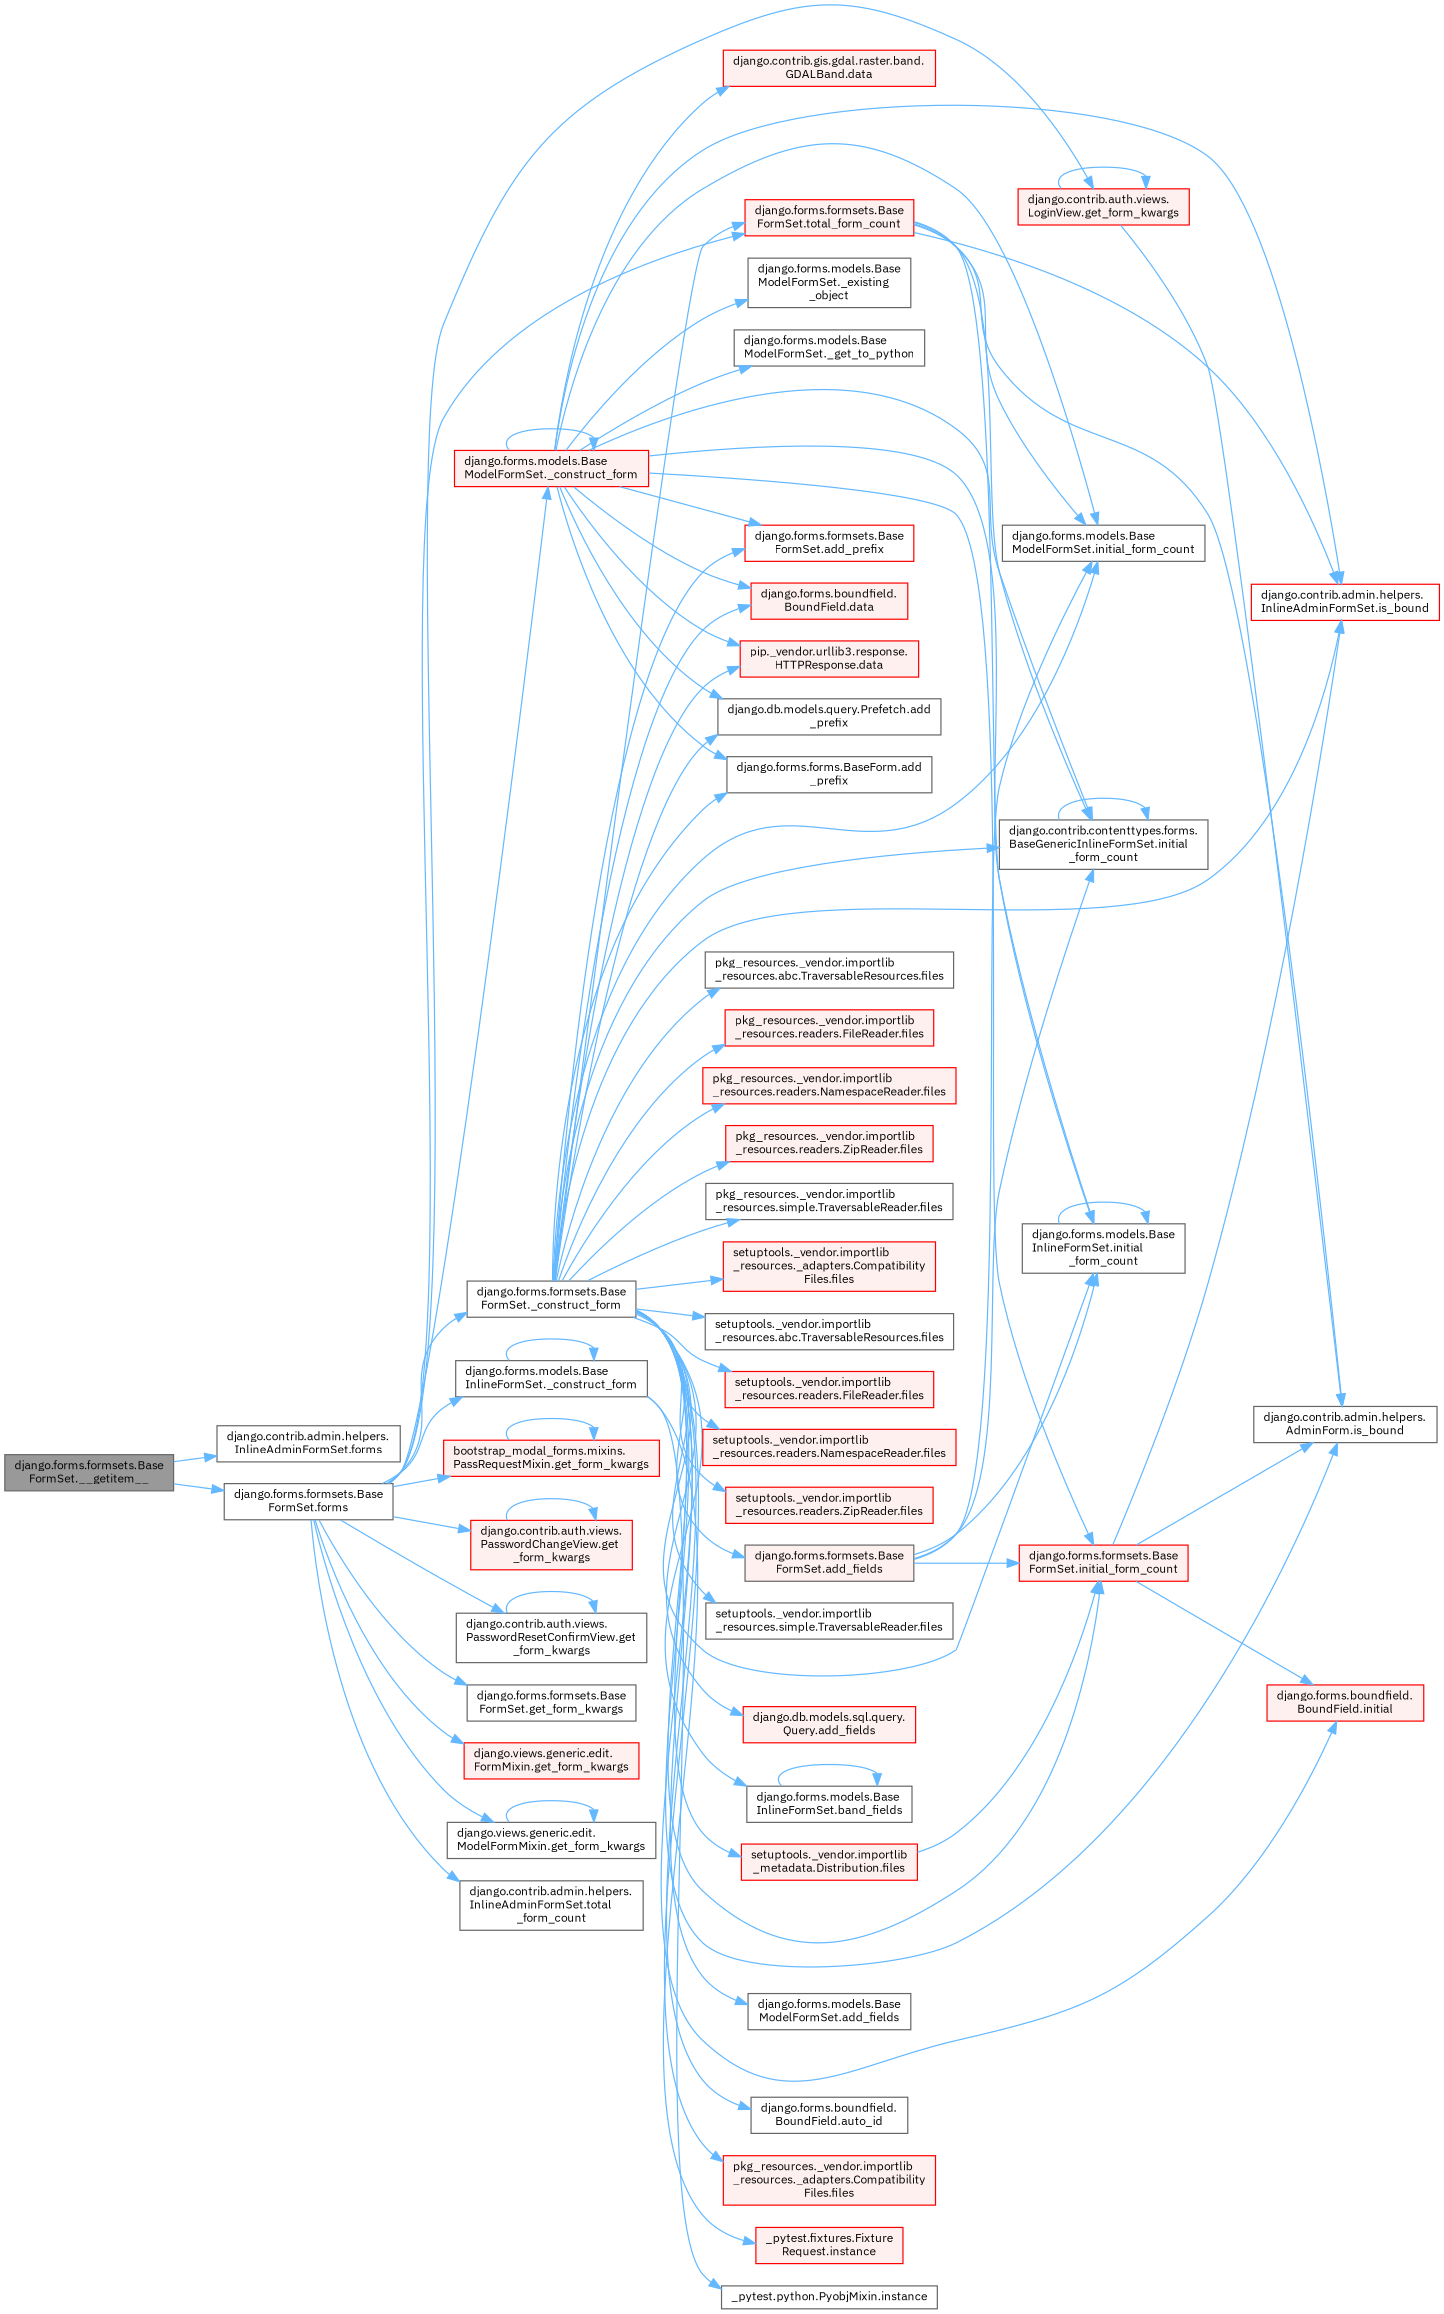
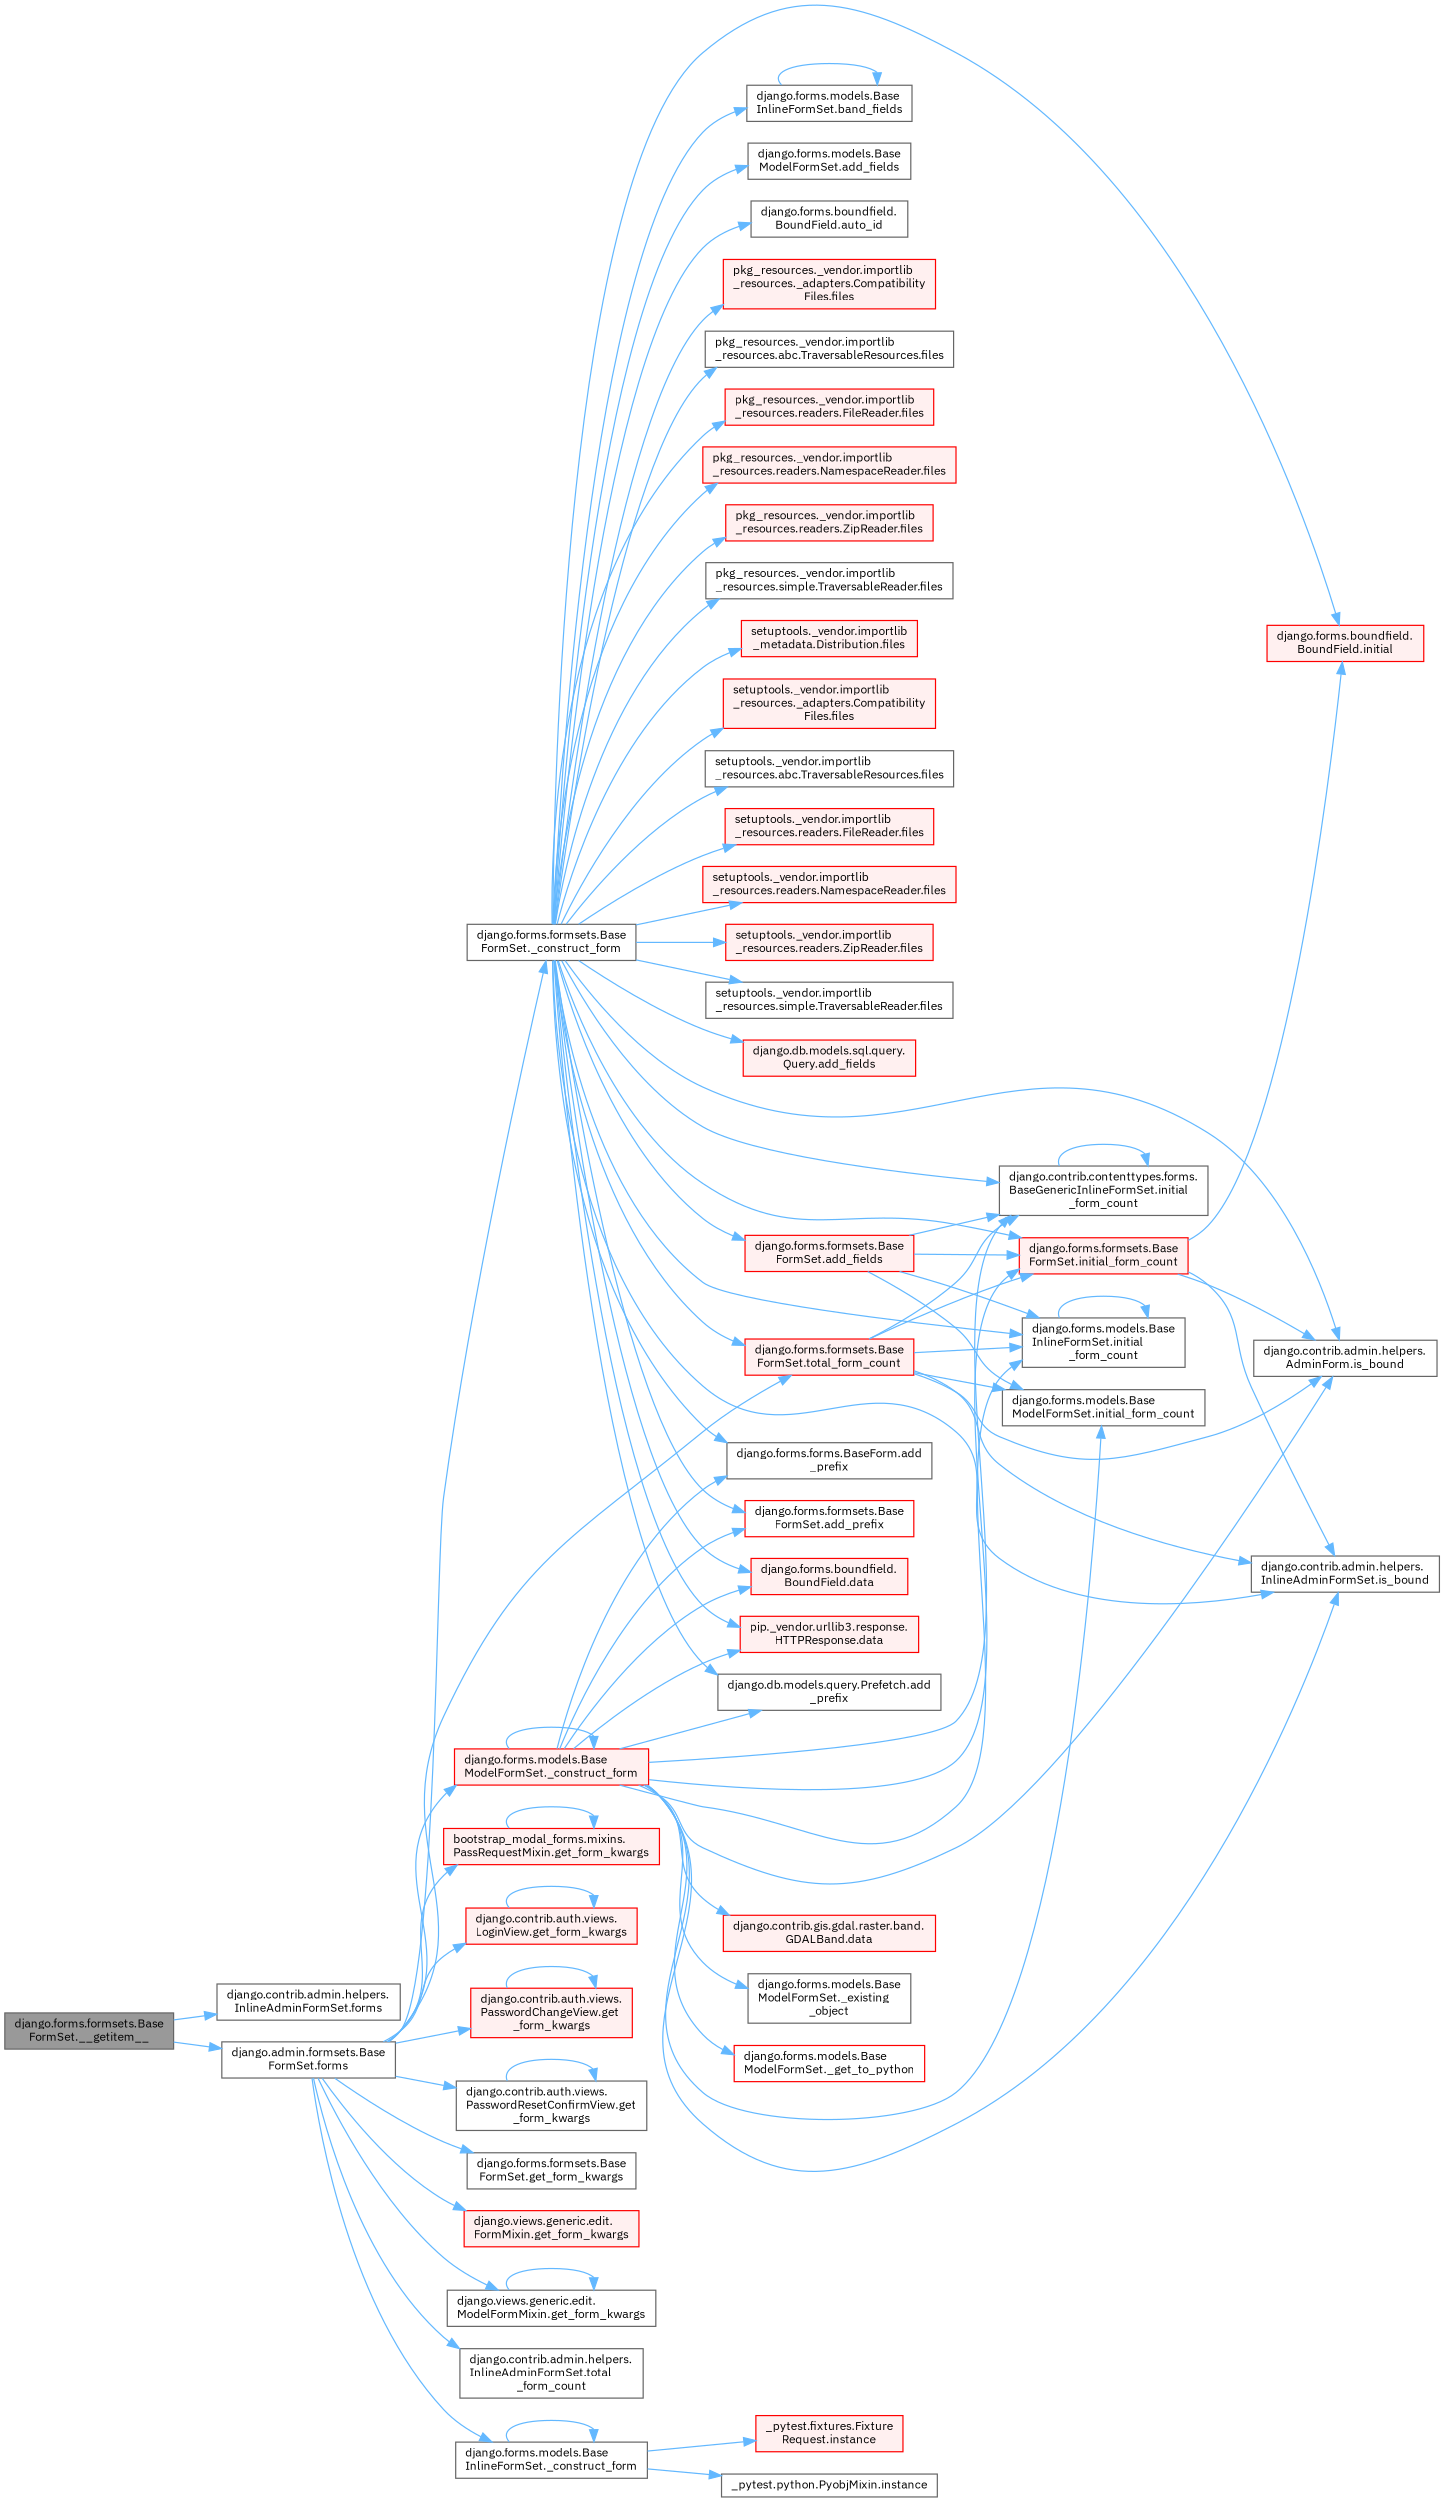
(829, 348) -> (829, 2064)
(1345, 602) -> (1345, 1574)
(1246, 618) -> (1046, 1772)
(737, 837) -> none
(309, 1502) -> (309, 2060)
(829, 1563) -> (829, 1253)
(1033, 1743) -> (944, 1306)
